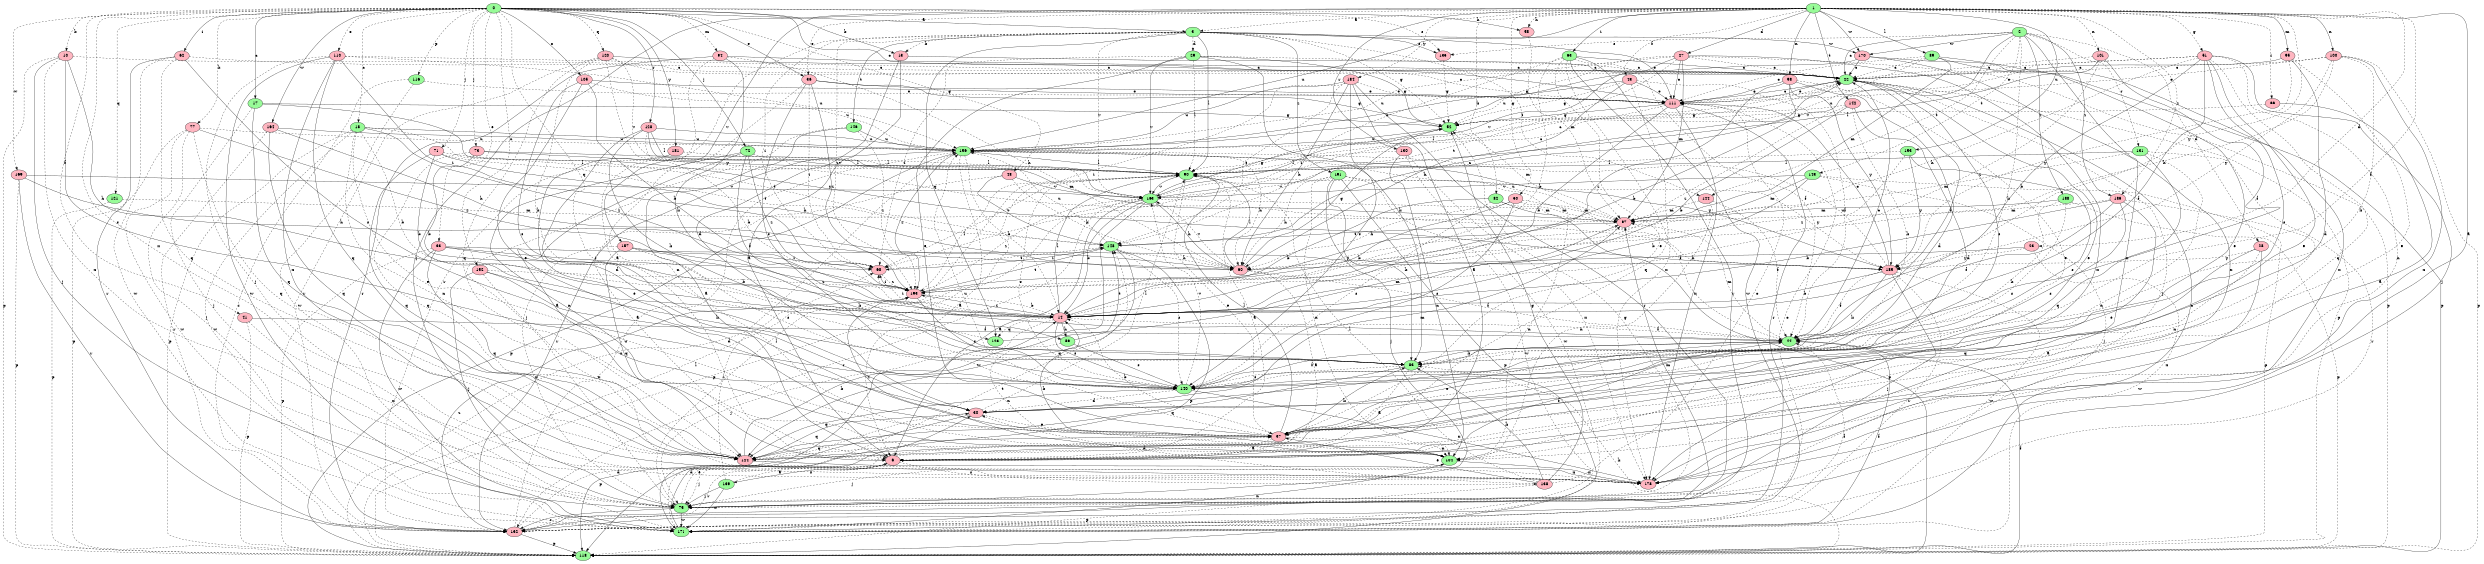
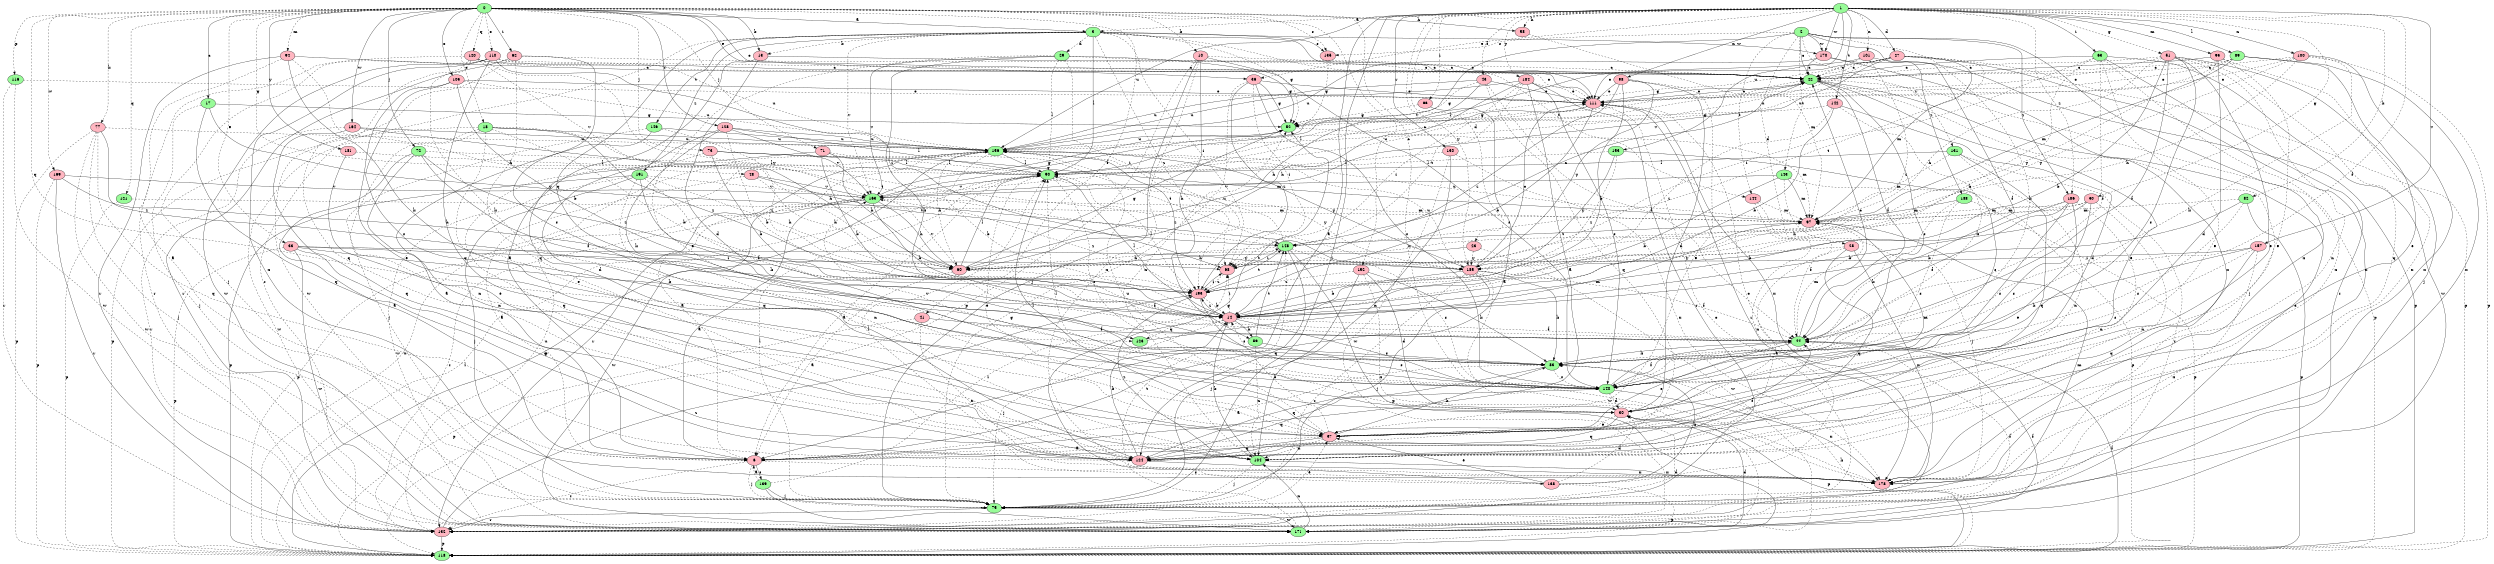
(932, 307) -> (837, 300)
none -> (2314, 347)
